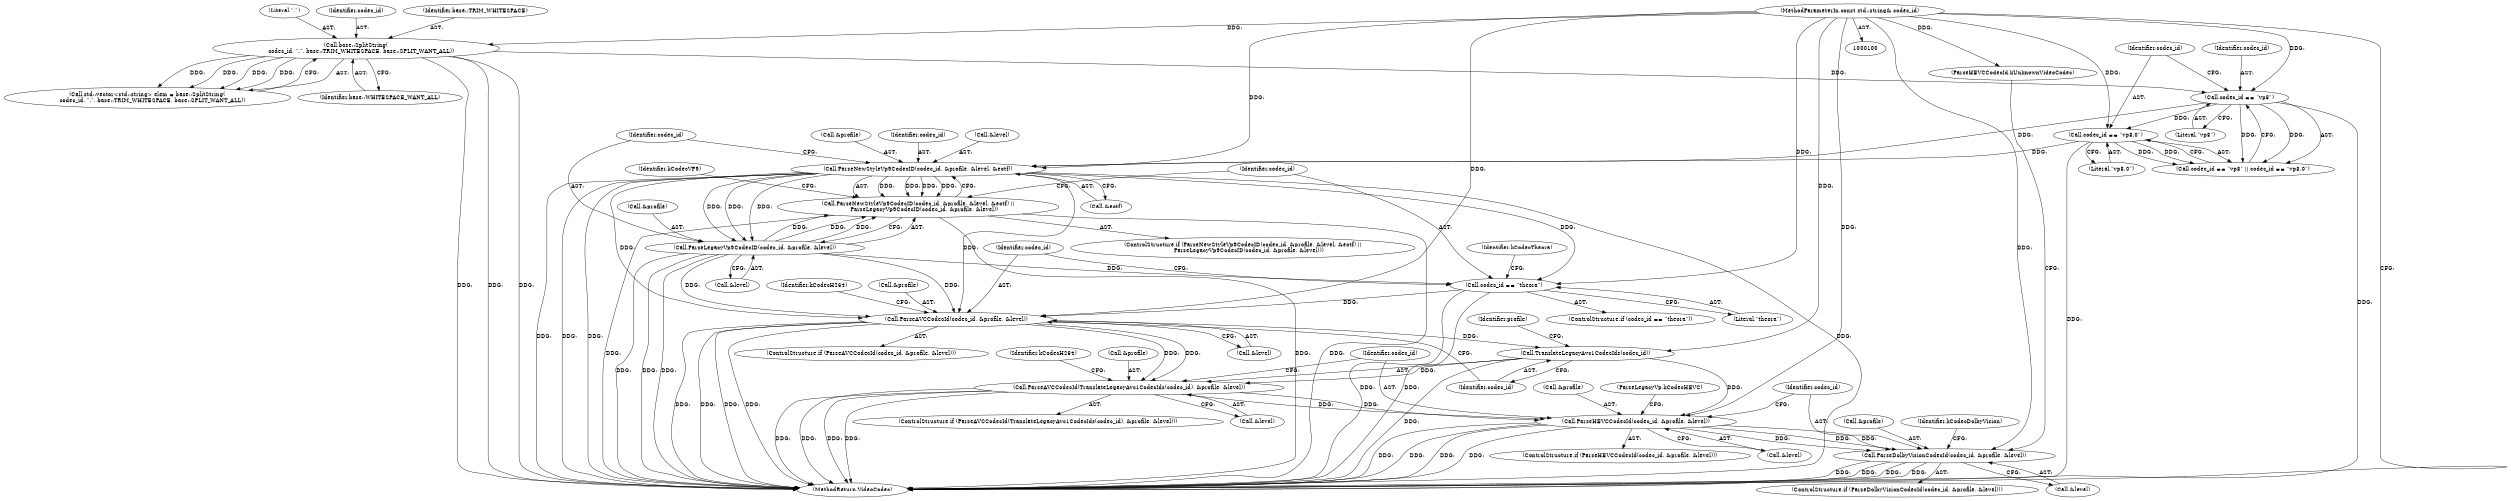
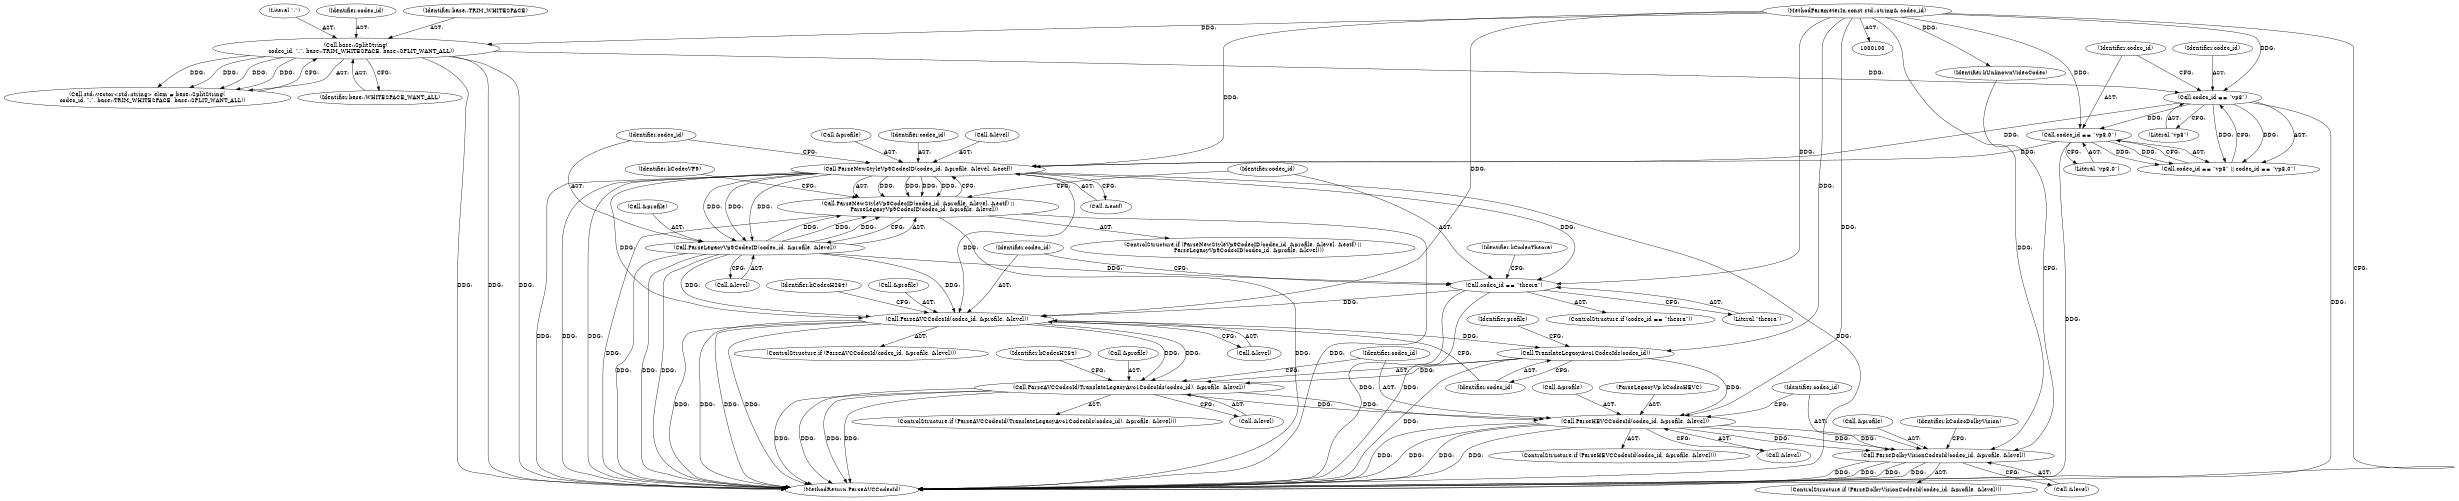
(2013, 73) -> (2001, 73)
(1657, 405) -> (1656, 405)
(853, 490) -> (852, 490)
